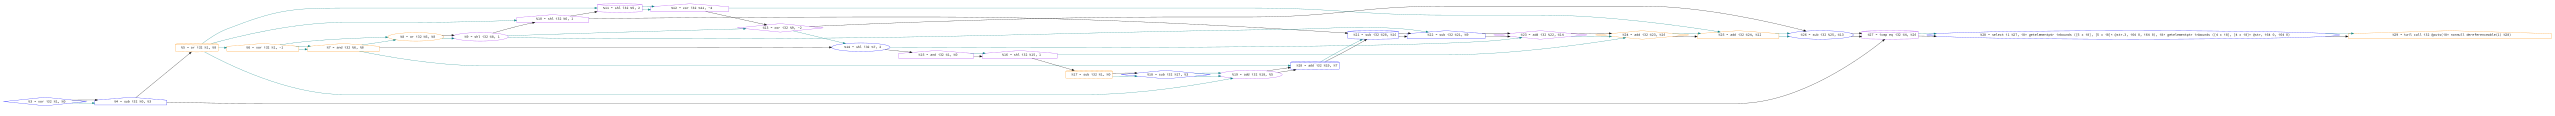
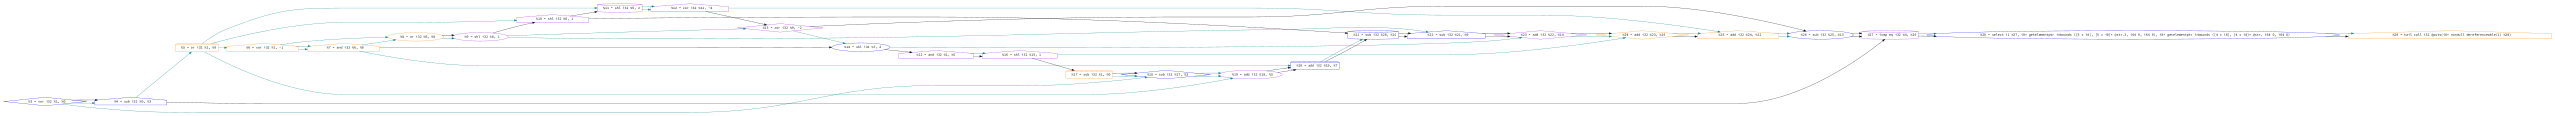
(936, 55) -> (936, 55)
(163, 76) -> (163, 76)
none -> (604, 112)
